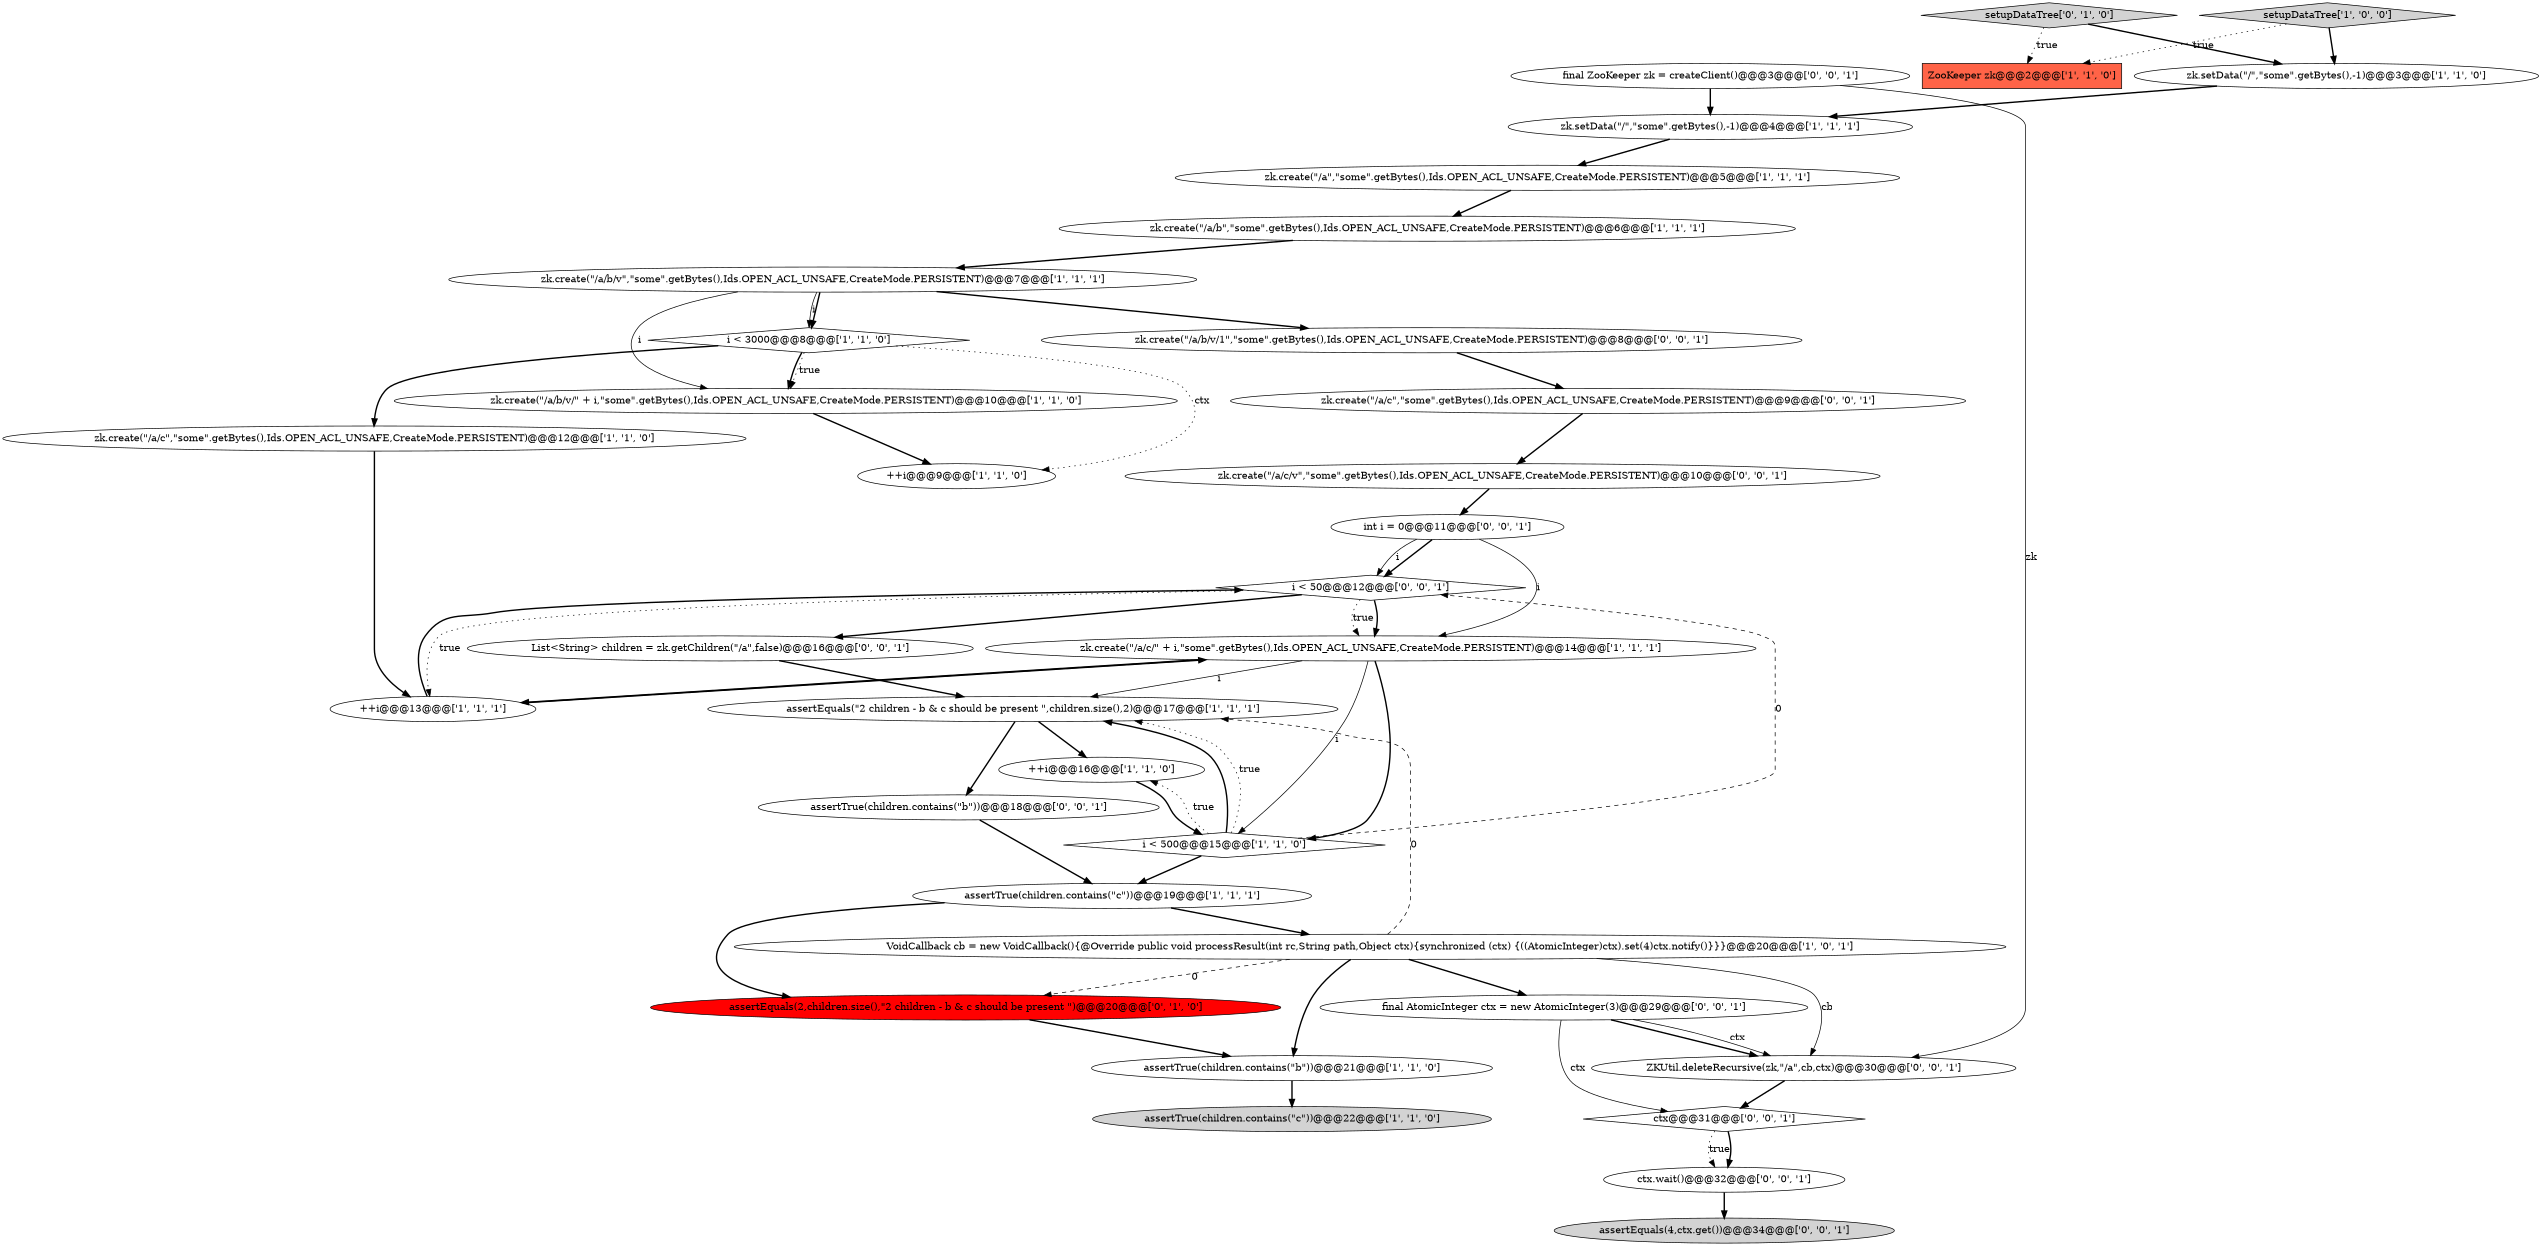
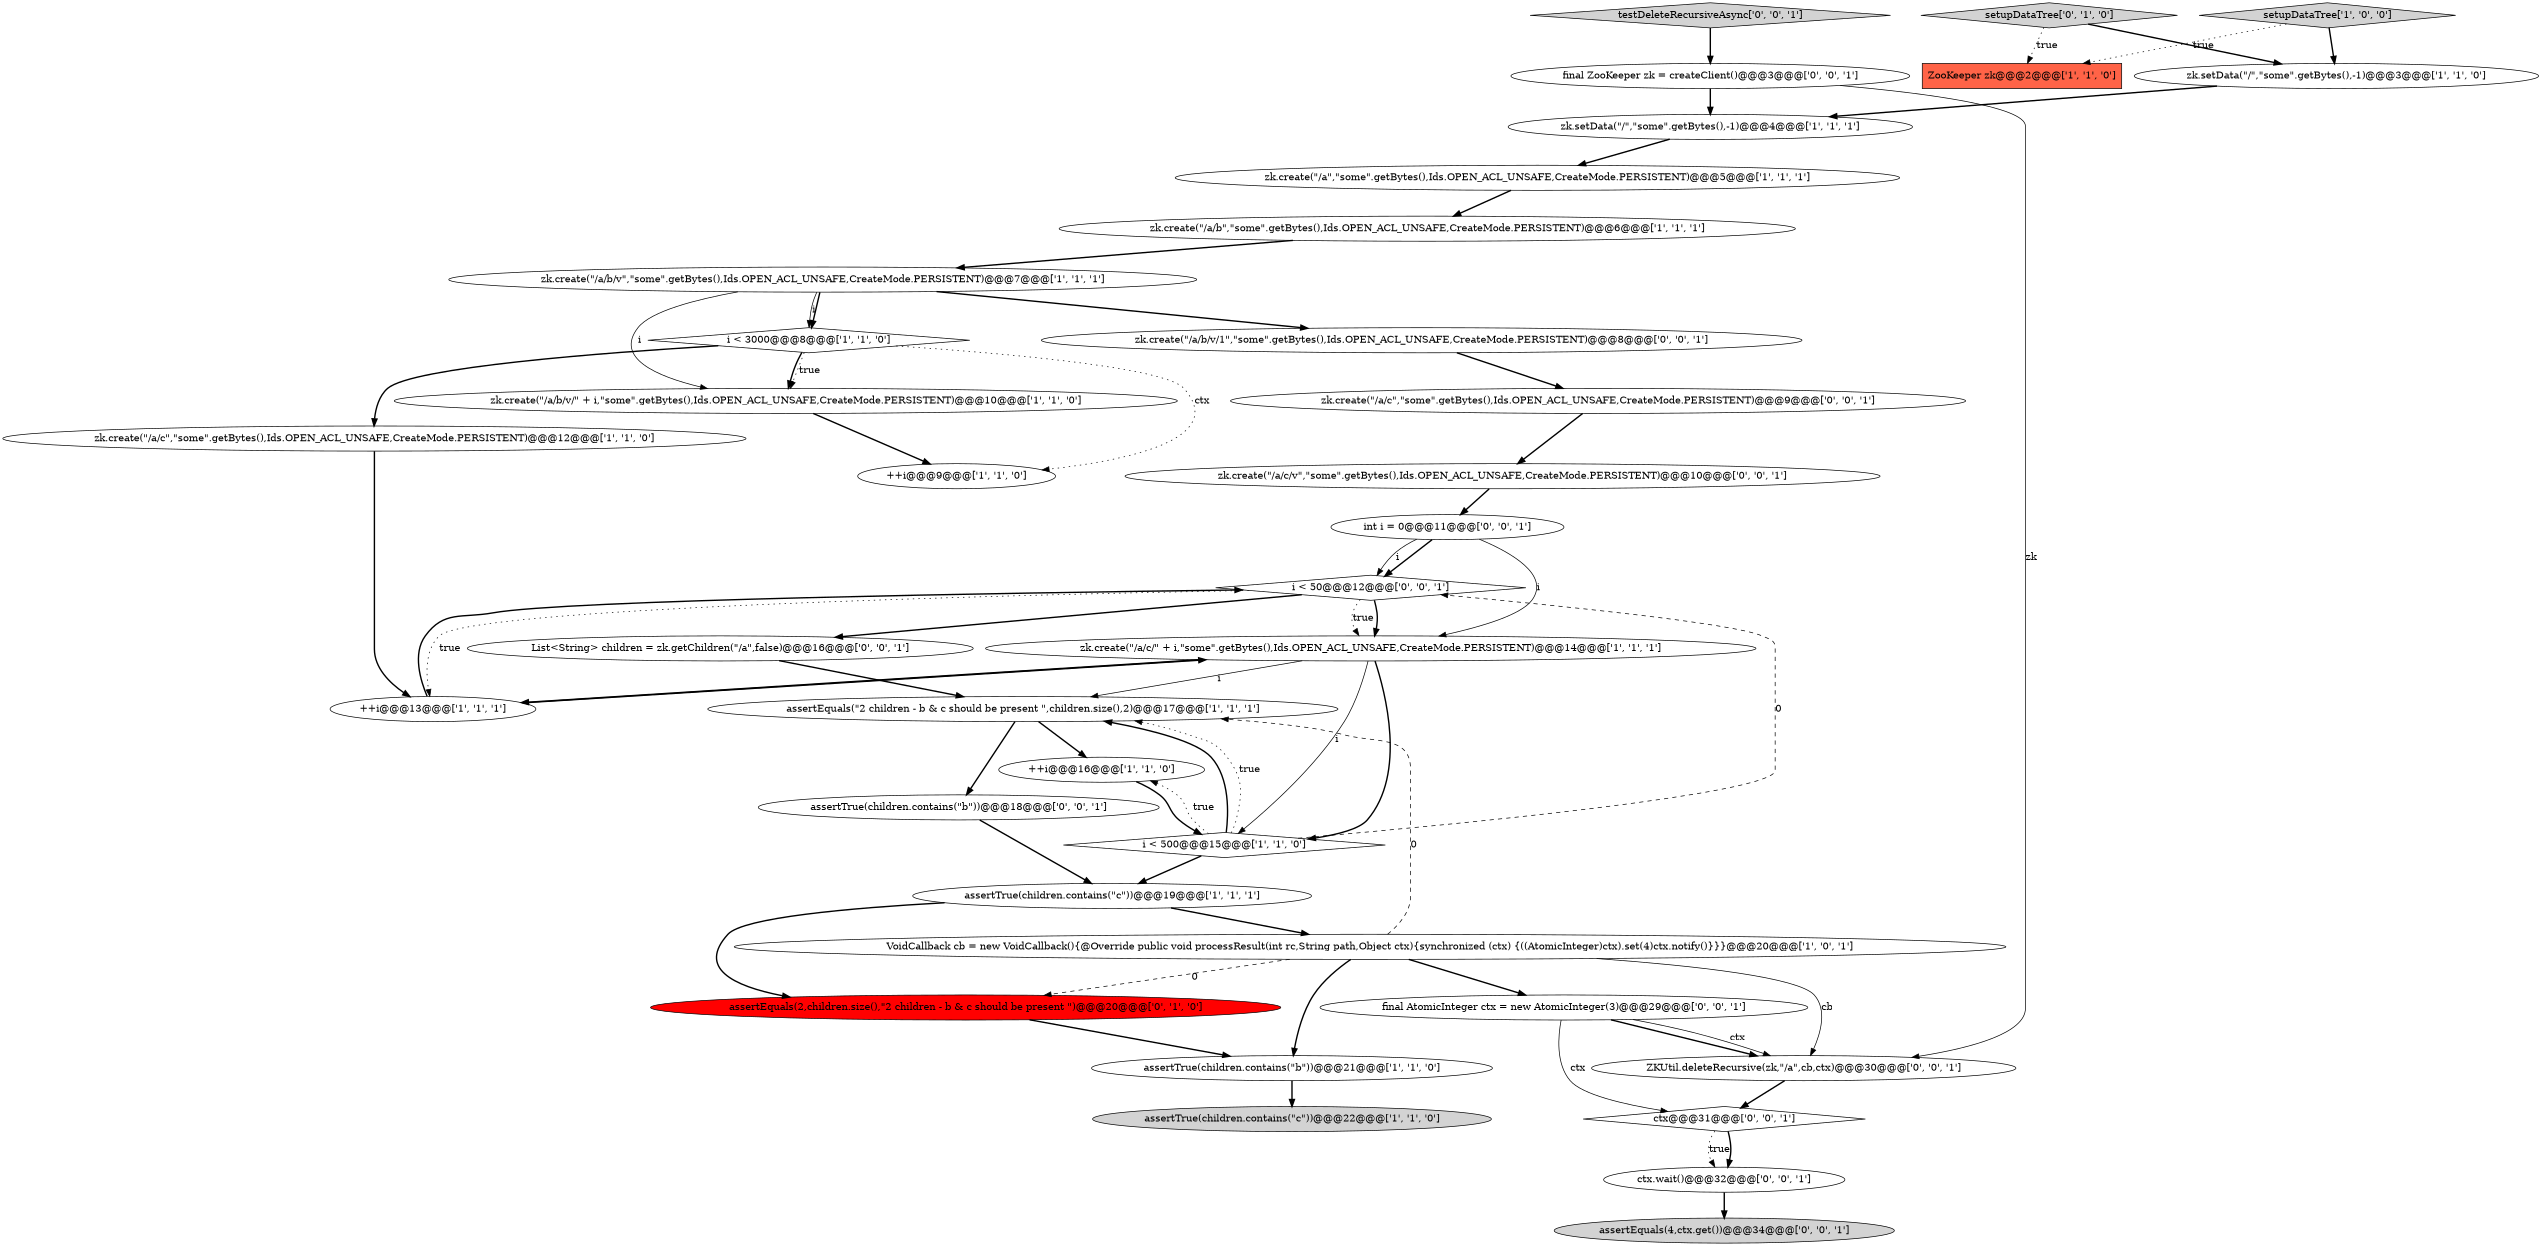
none -> (1710, 15)
